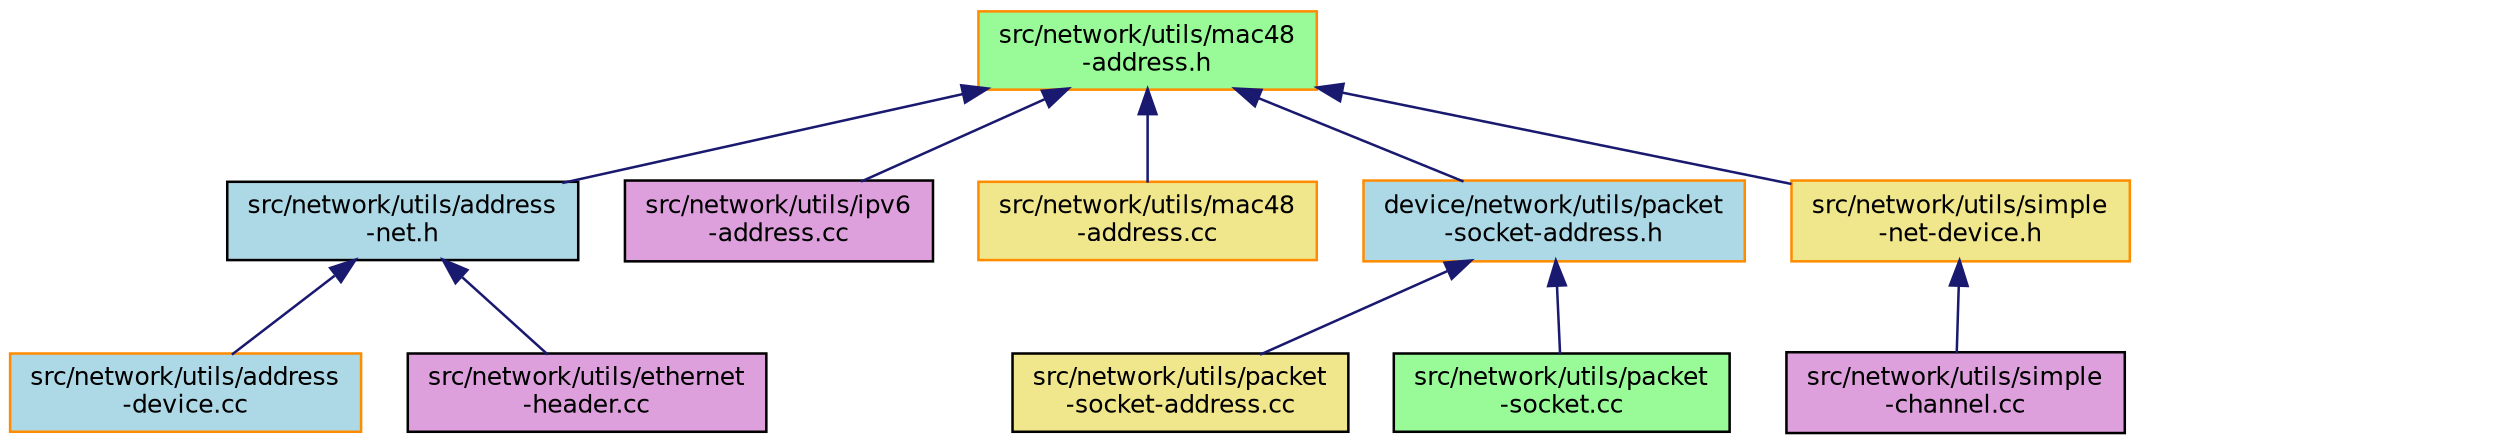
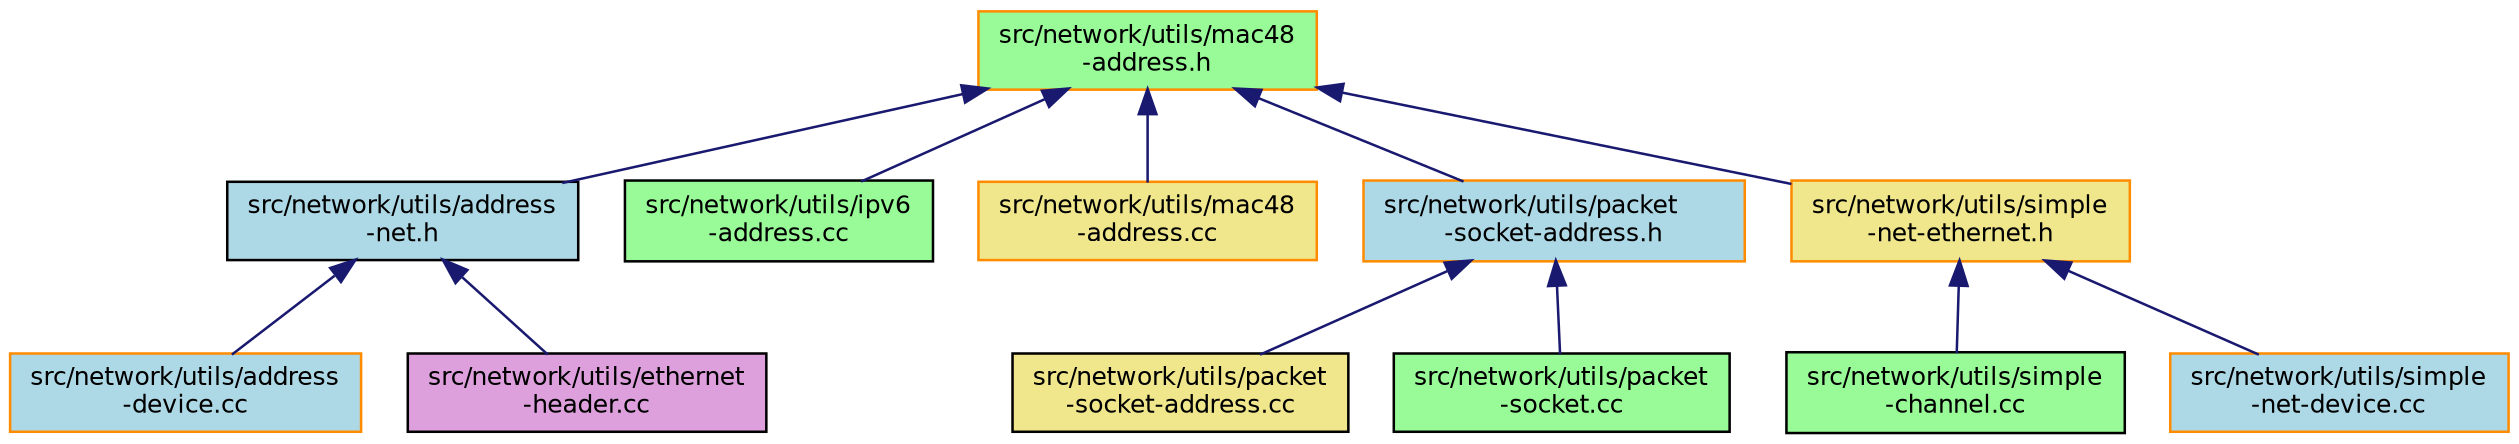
(779, 221) -> (779, 221)
(1554, 221) -> (1554, 221)
(1961, 221) -> (1961, 221)
(1956, 393) -> (1956, 393)
none -> (2339, 393)
